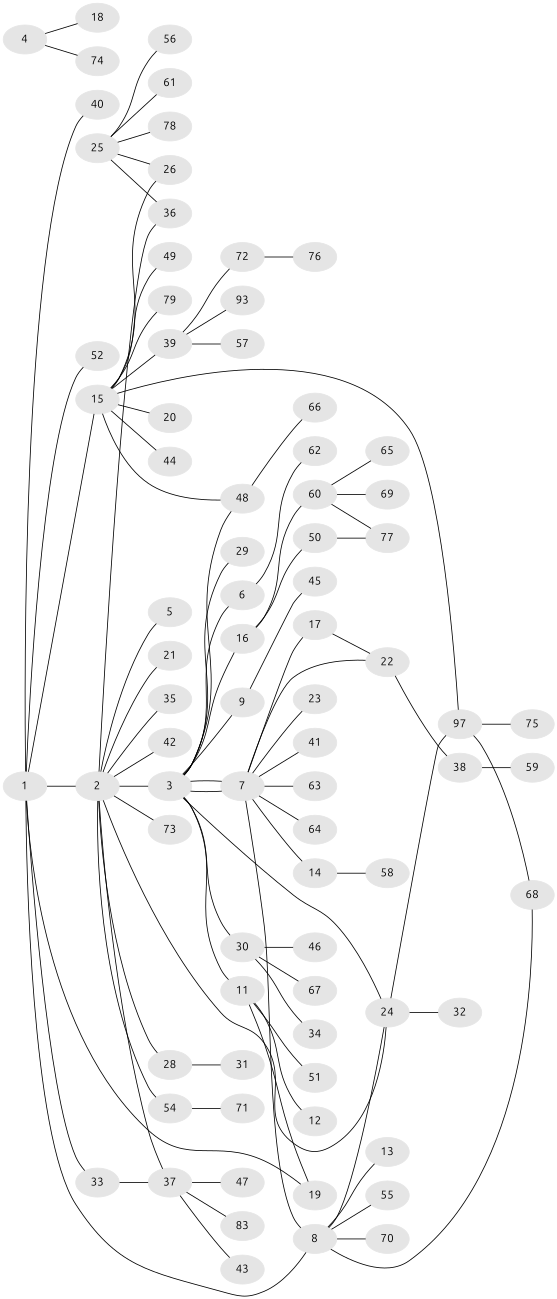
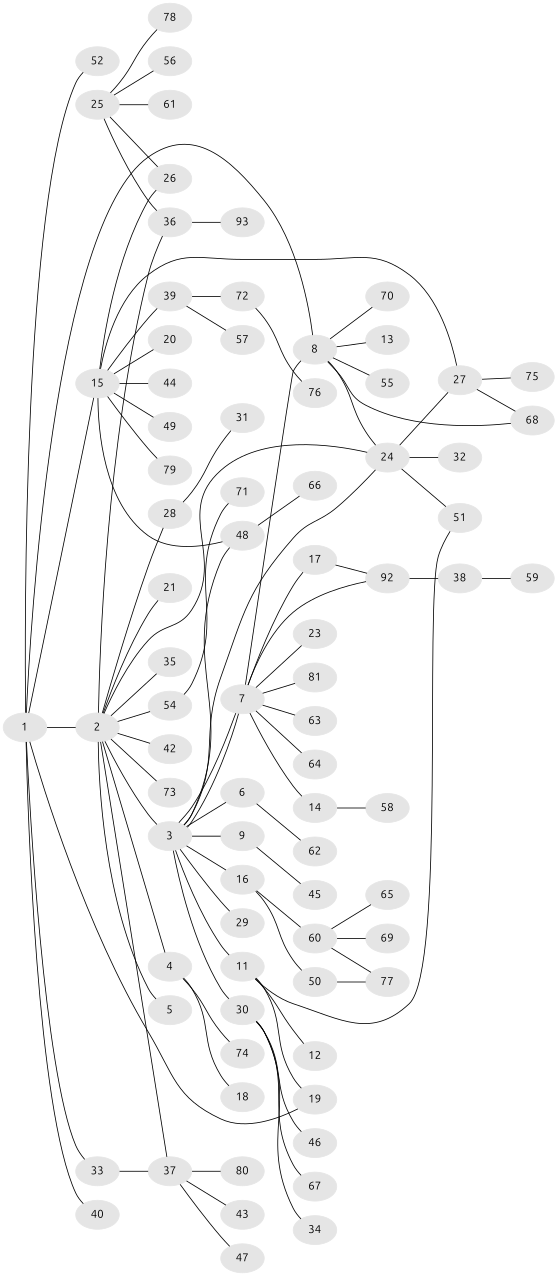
(206, 322) -> (206, 222)
none -> (424, 488)
(387, 662) -> (387, 578)
(460, 724) -> (460, 380)
(315, 743) -> (315, 677)
none -> (134, 847)
(242, 1226) -> (242, 1171)
